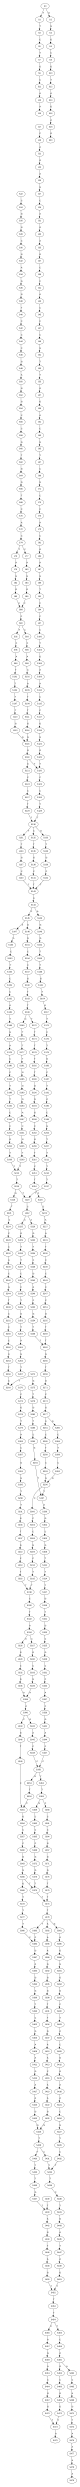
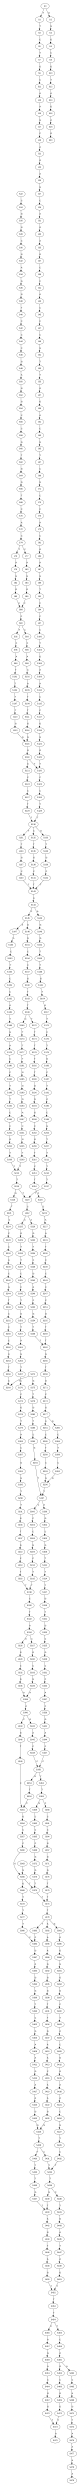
none -> (39, 119)
none -> (21, 1380)
(34, 1496) -> (38, 1504)
(22, 1856) -> (14, 1863)
none -> (49, 2191)
